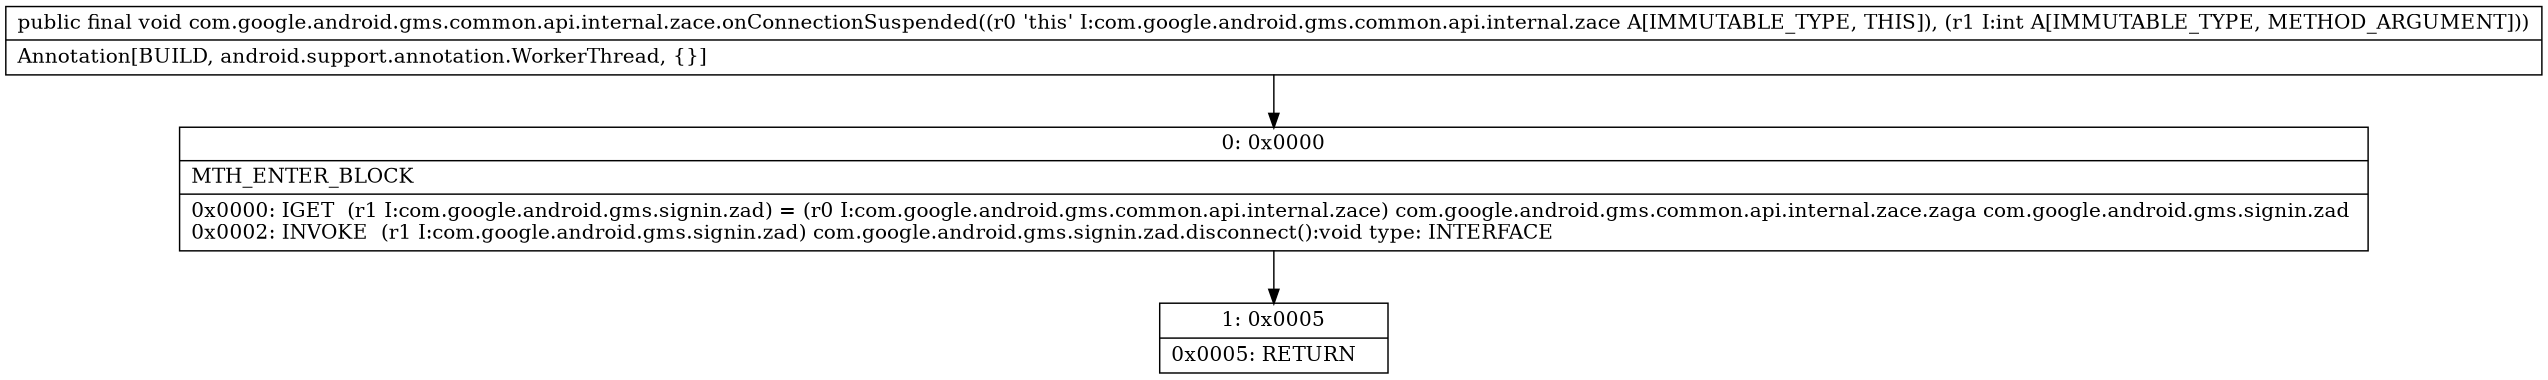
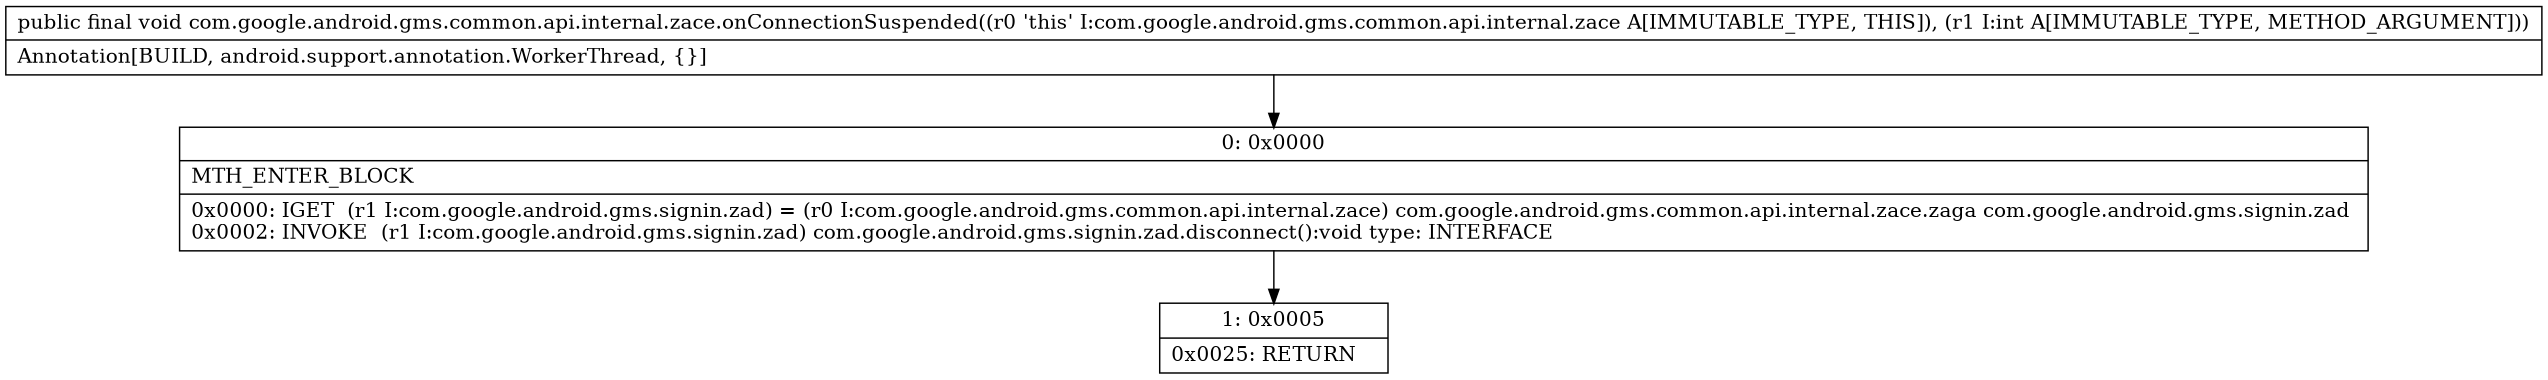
(1274, 355) -> (1274, 355)
